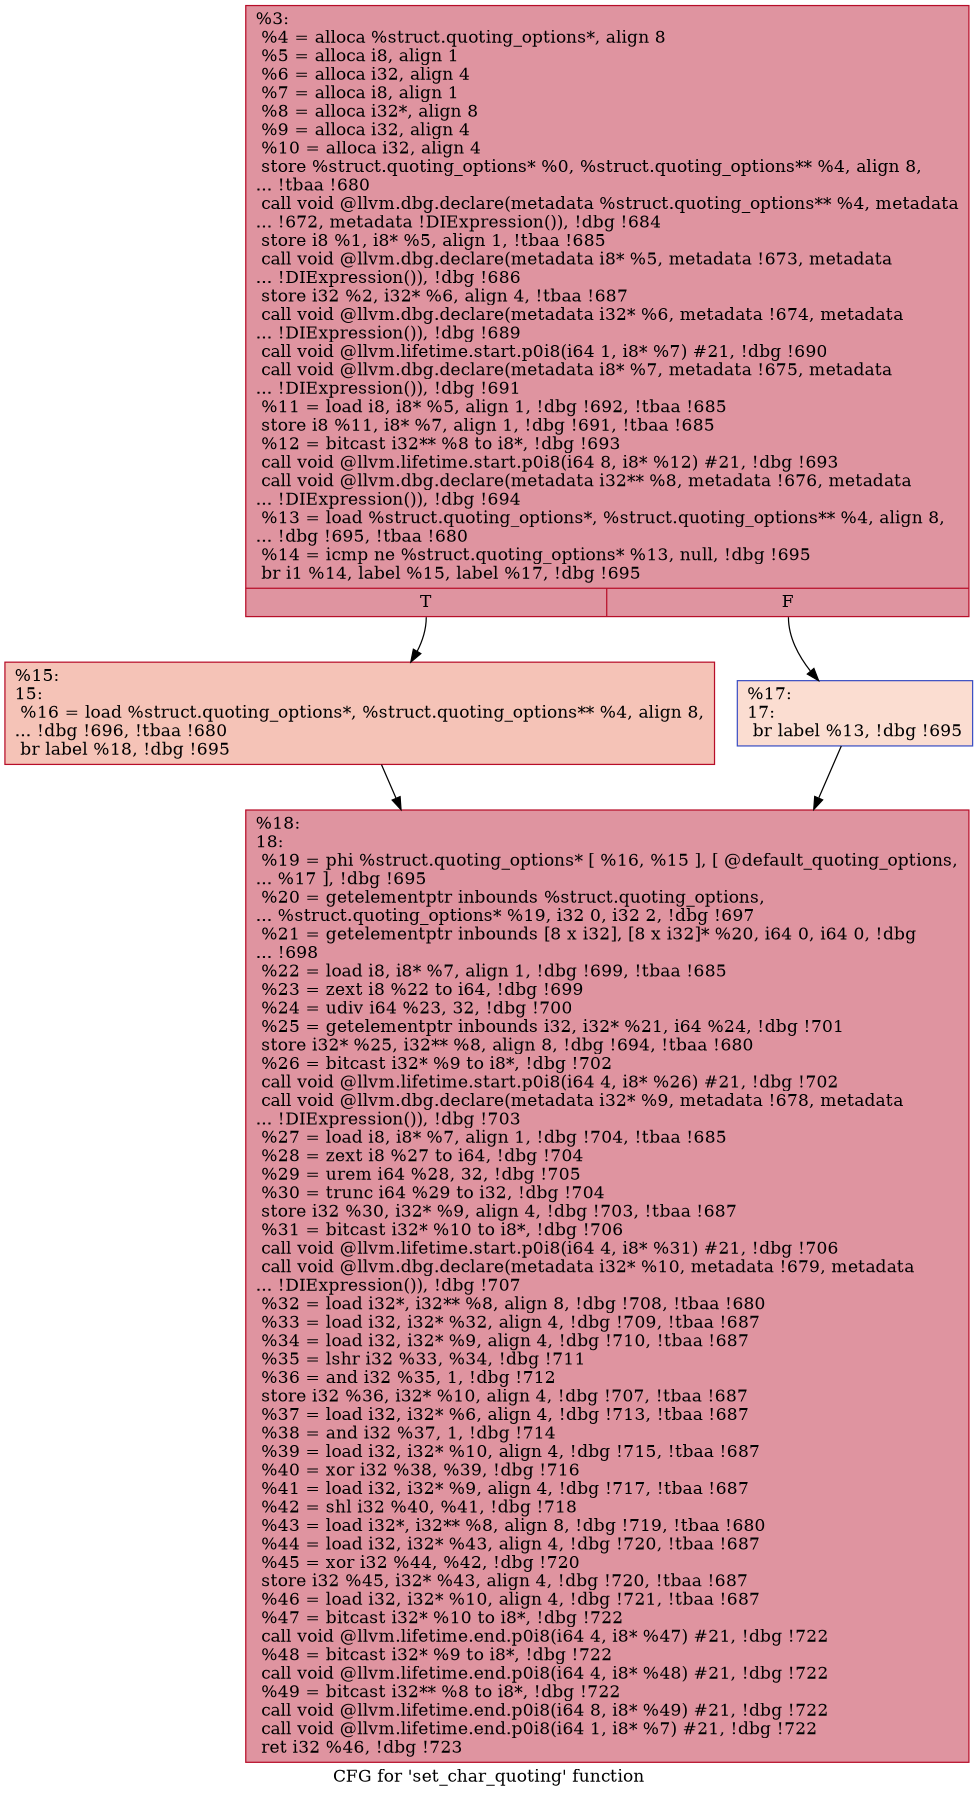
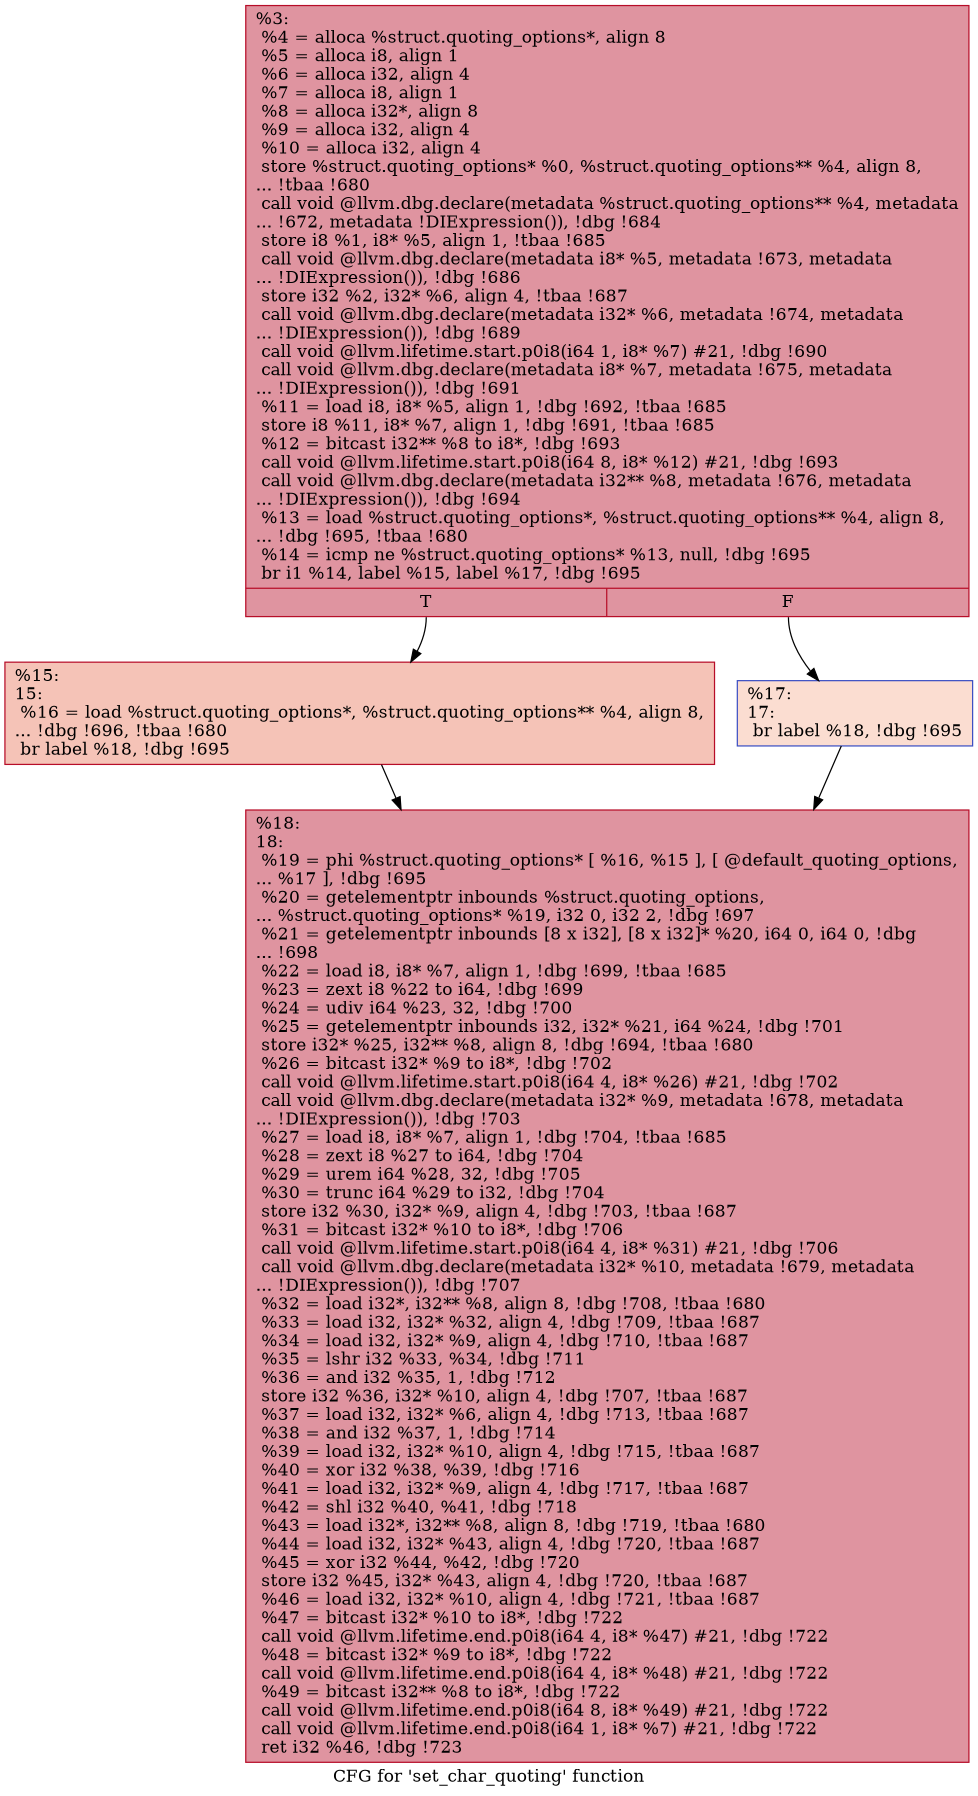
(855, 731) -> (855, 731)
